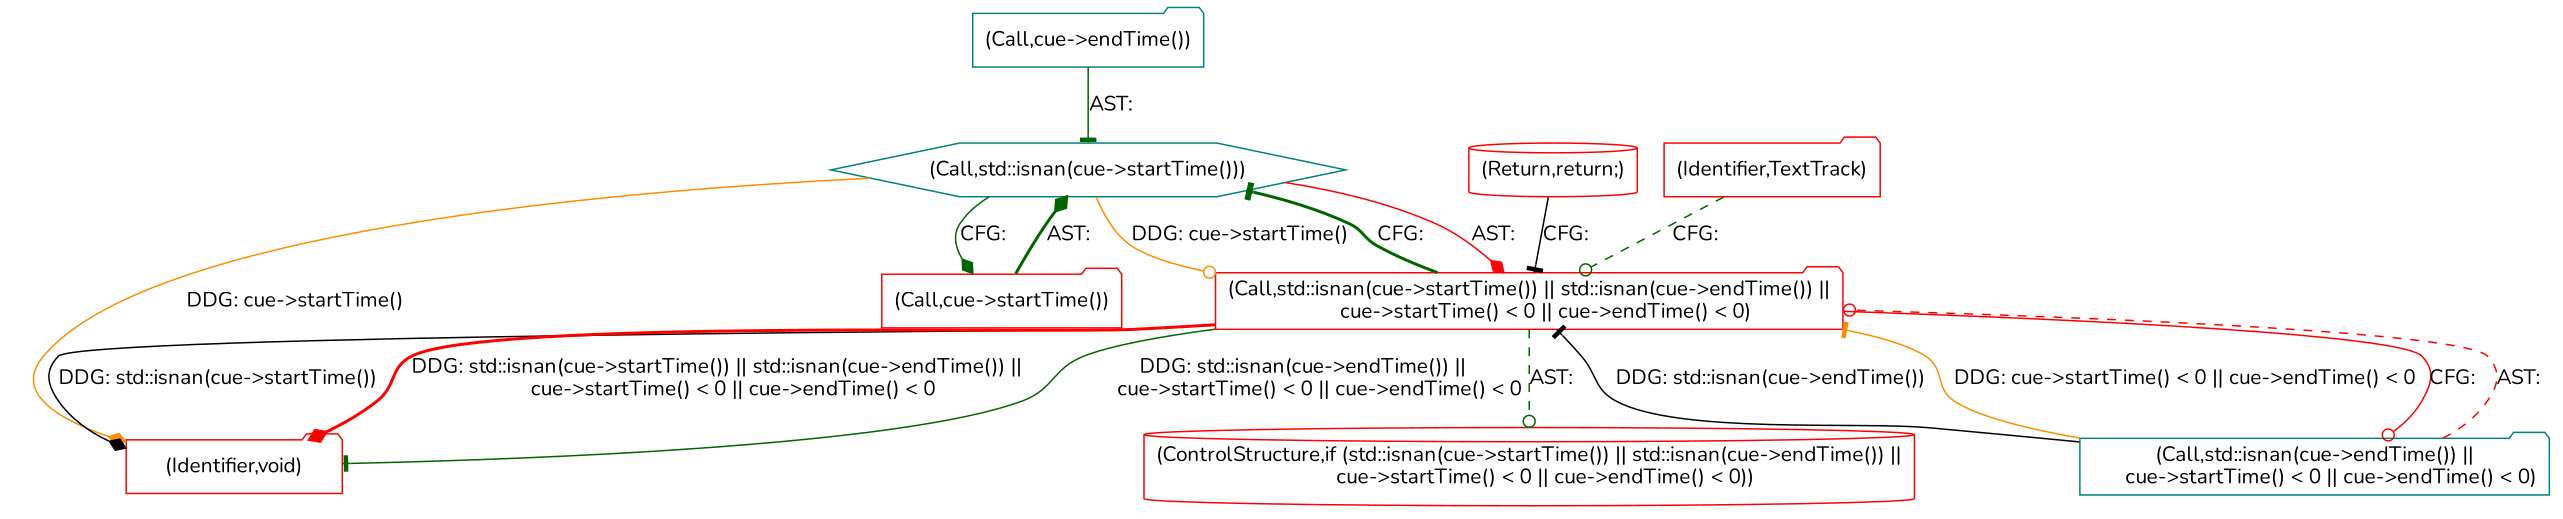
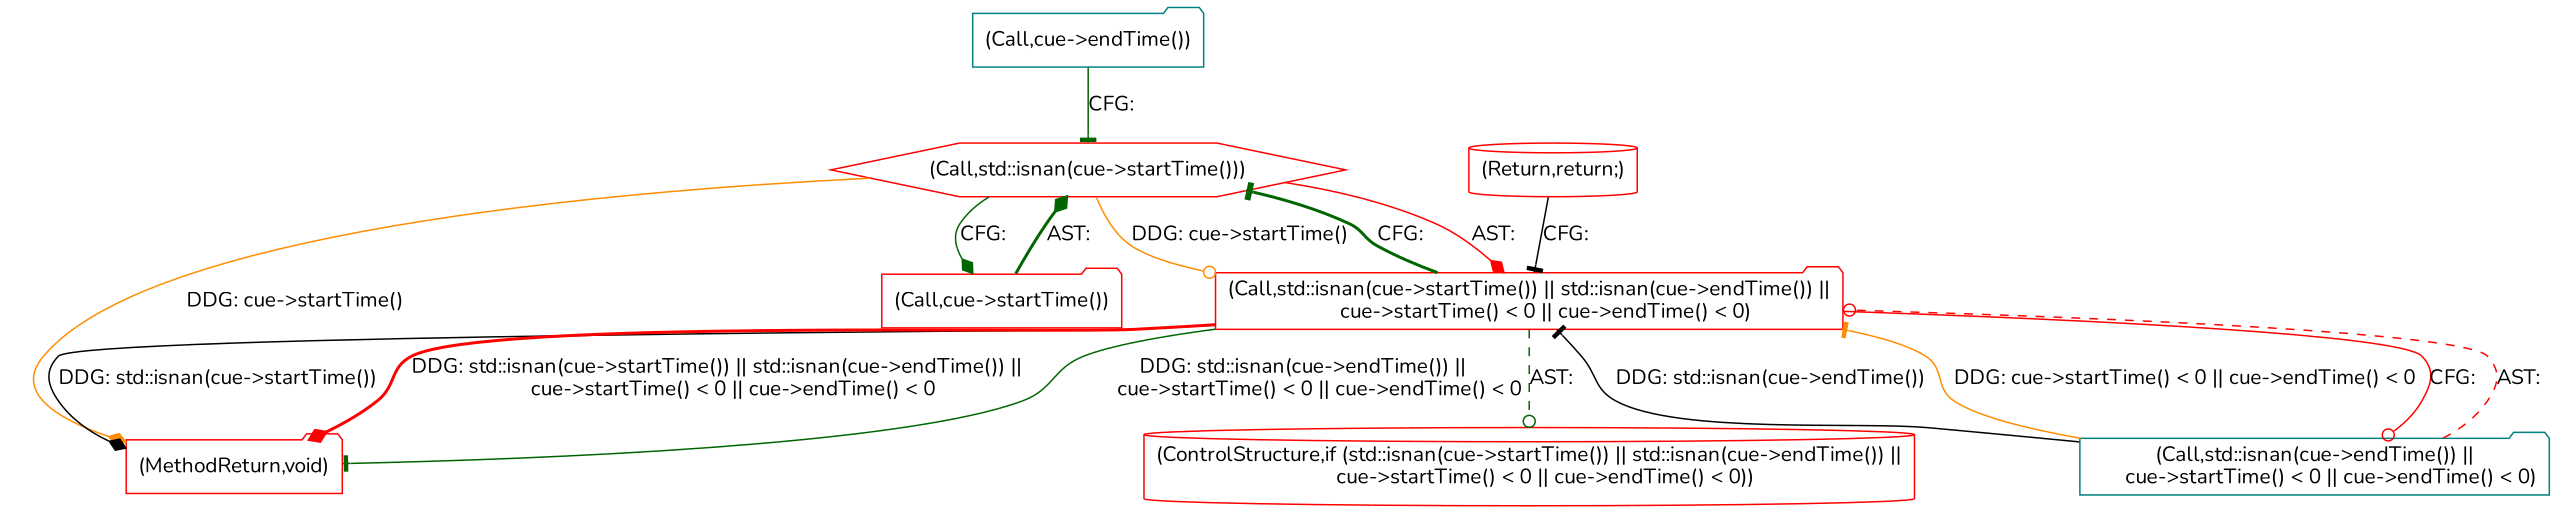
(1114, 105) -> (1114, 105)
(1088, 170) -> (1088, 170)
(1772, 170) -> none
(234, 467) -> (234, 467)
